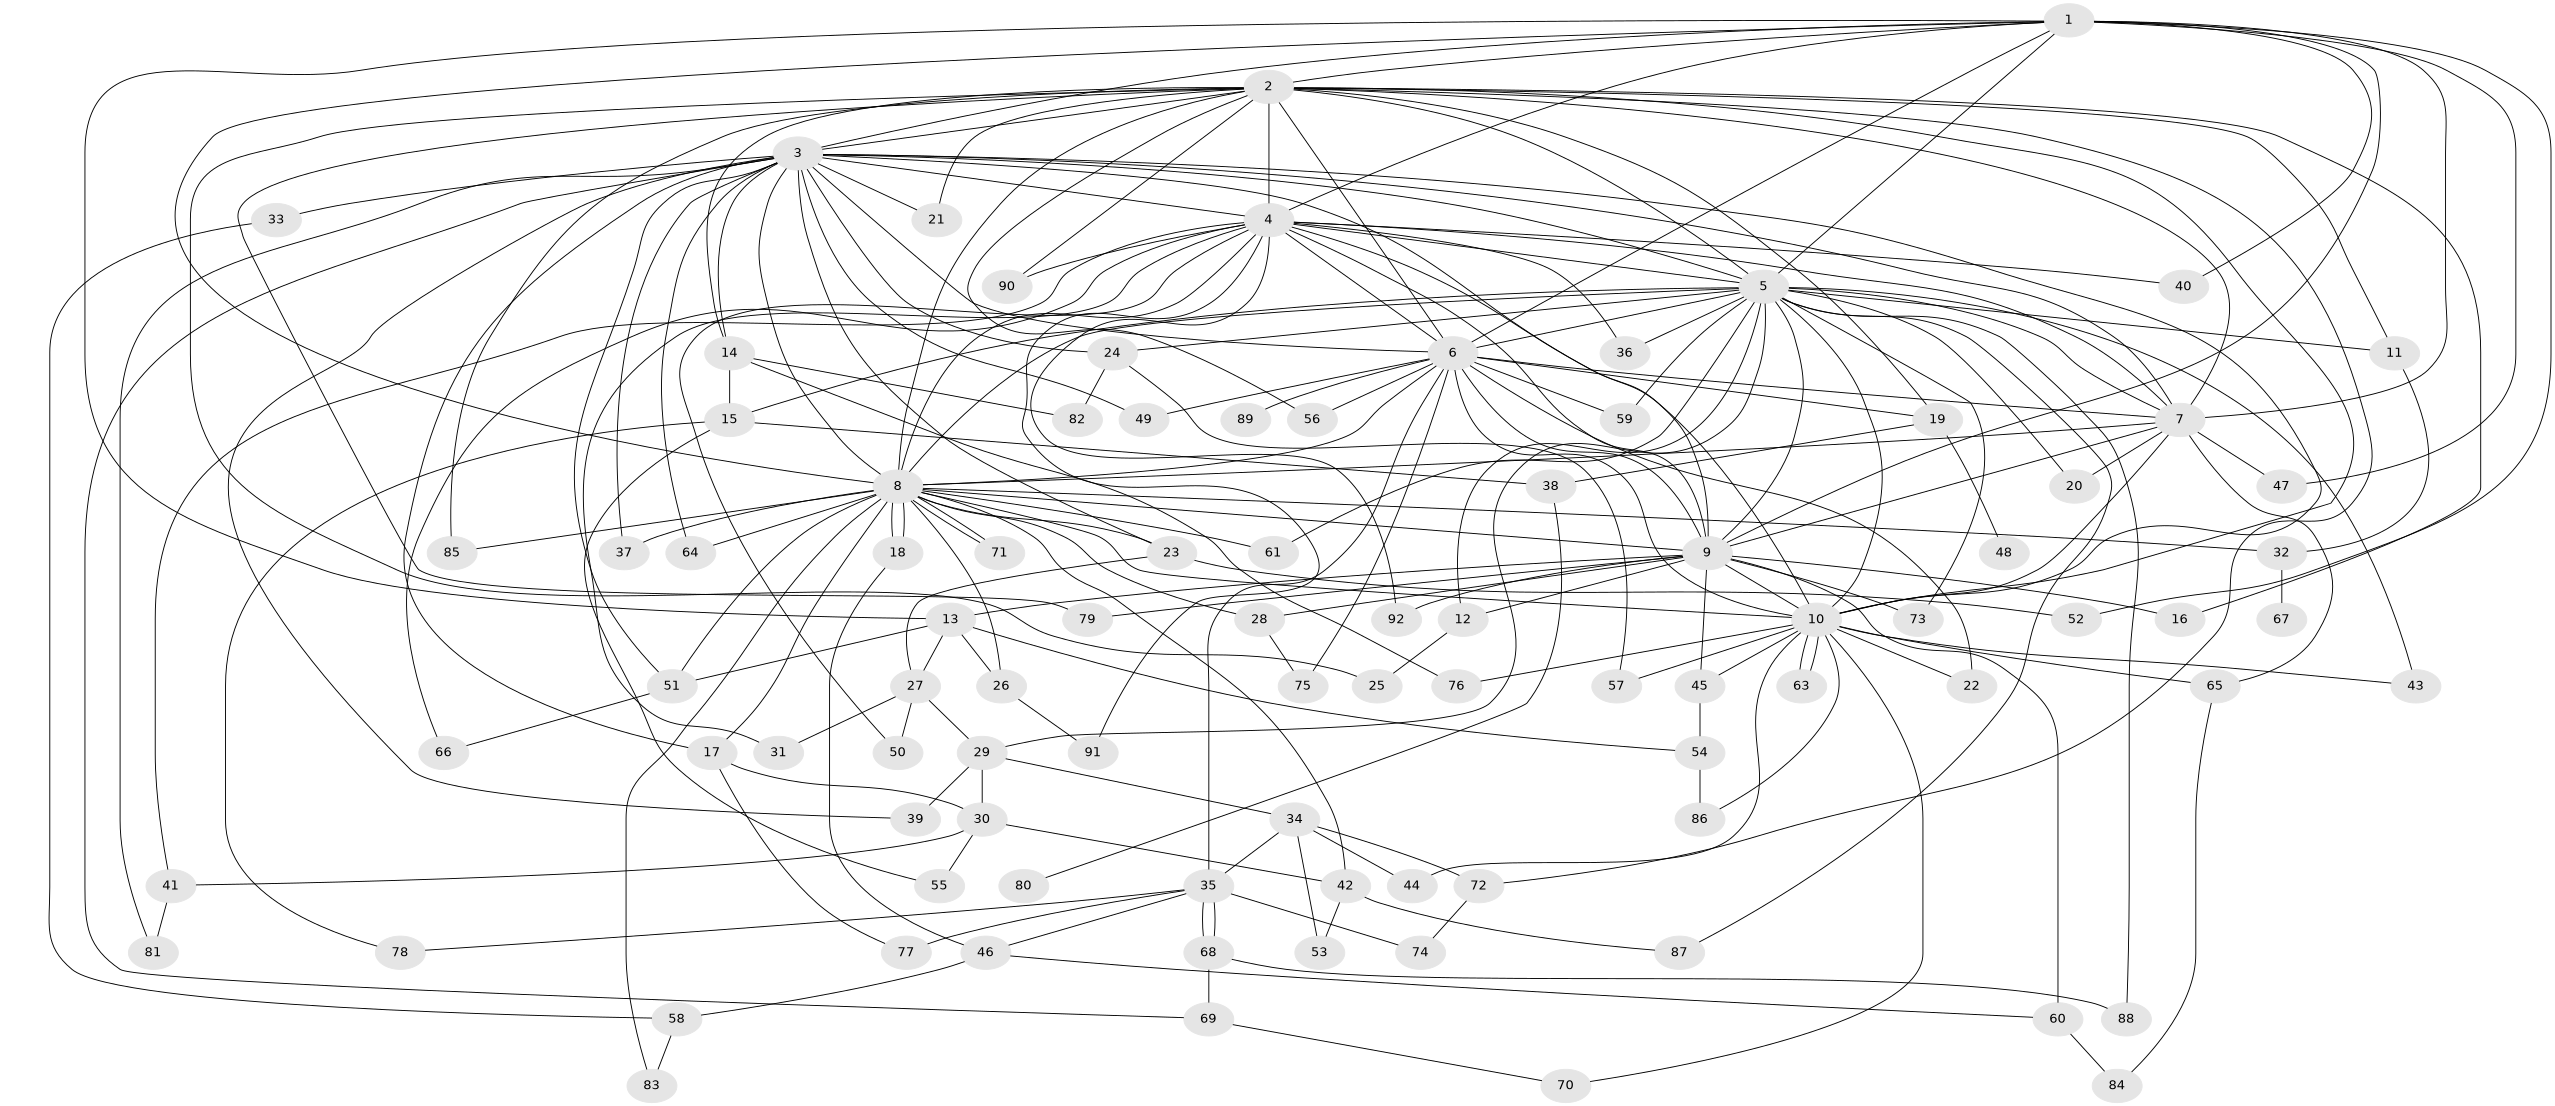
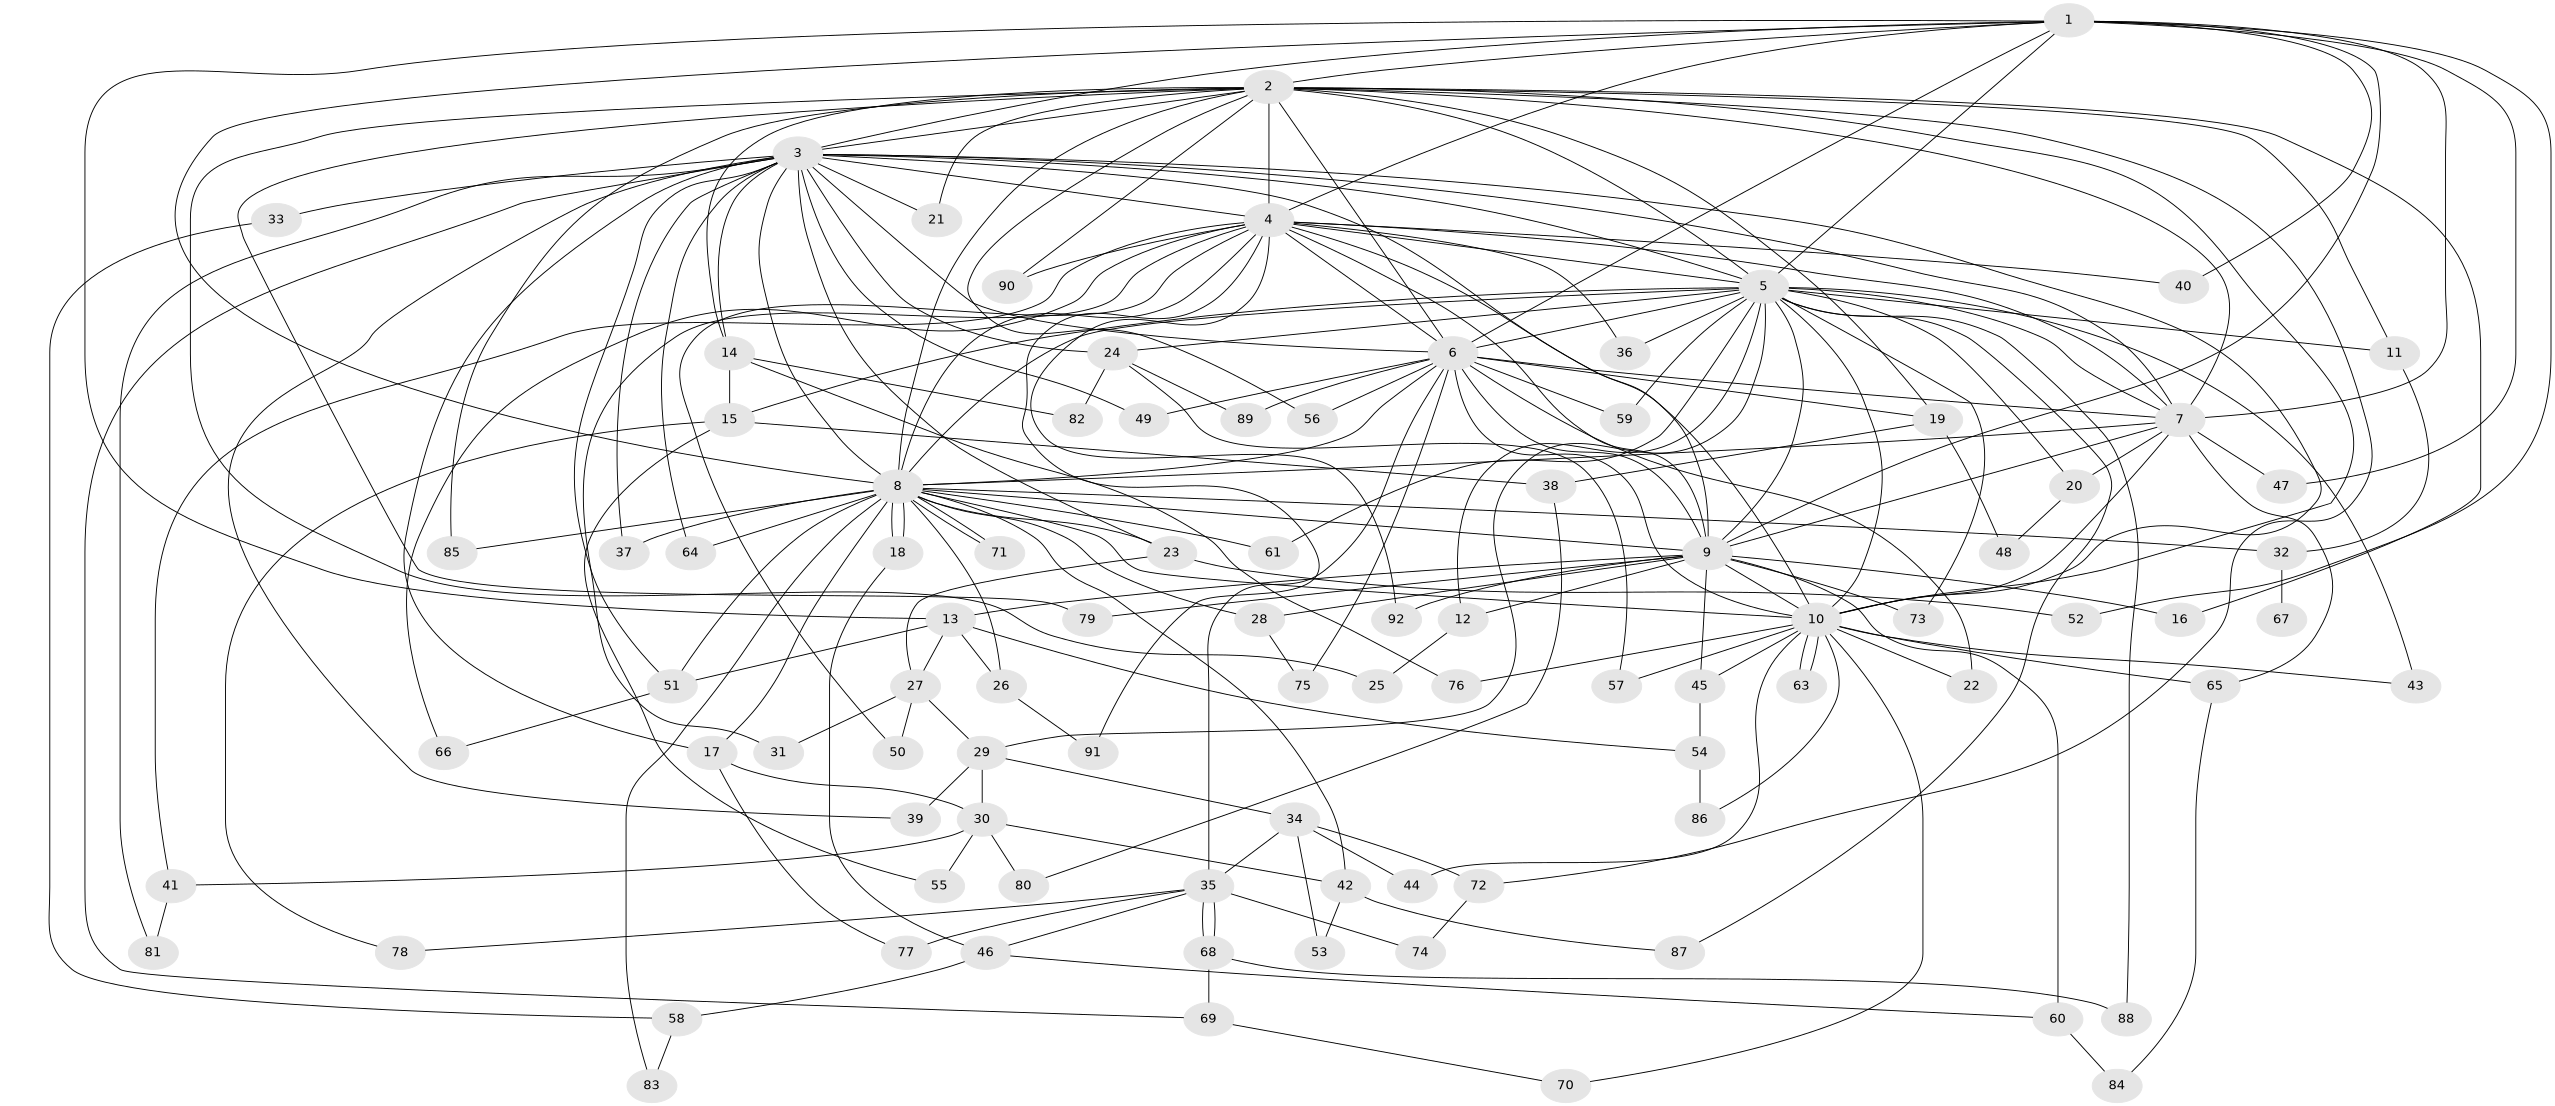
none -> (1179, 387)
none -> (2039, 520)
none -> (1003, 853)
